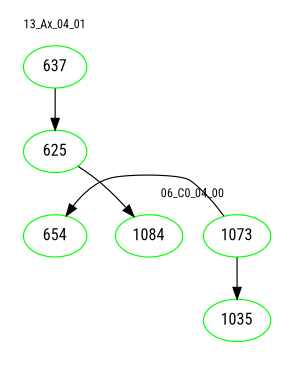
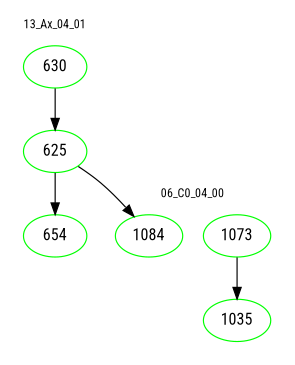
(55, 67) -> (55, 67)
(151, 175) -> (55, 188)
